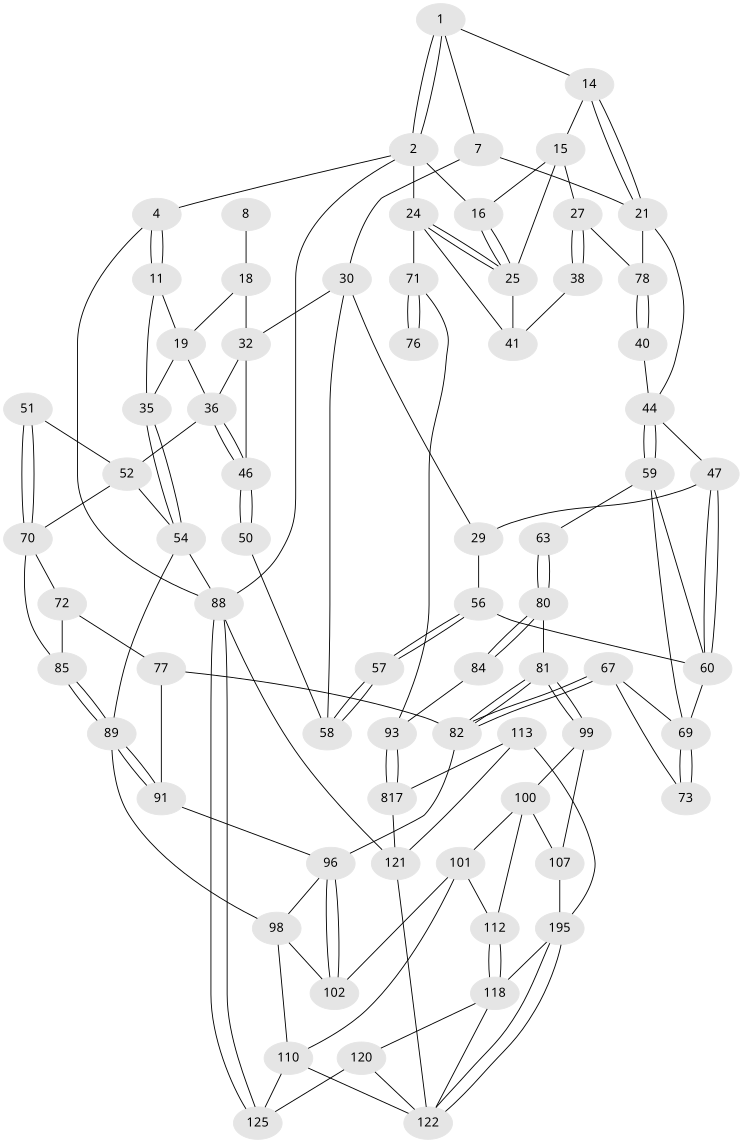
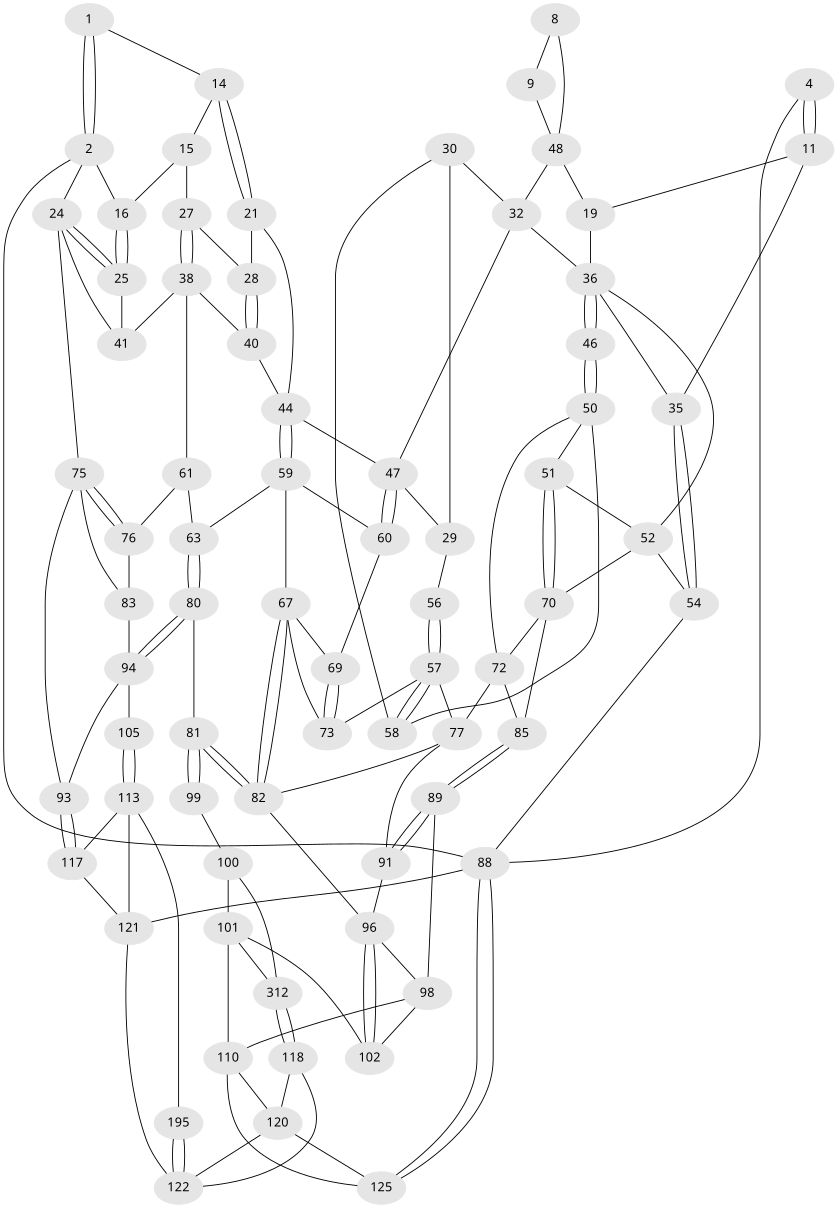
none -> (531, 85)
(479, 150) -> none
(285, 181) -> none
(537, 214) -> none
(246, 279) -> (556, 150)
(414, 279) -> (79, 474)
(643, 279) -> (252, 279)
none -> (219, 312)
(164, 377) -> (634, 344)
(246, 409) -> (458, 339)
none -> (570, 442)
none -> (187, 474)
none -> (495, 520)
none -> (129, 604)
(663, 604) -> (286, 539)
(136, 633) -> none
(590, 640) -> none
(479, 669) -> (129, 669)
none -> (446, 701)
none -> (377, 703)
none -> (129, 734)
(392, 799) -> (72, 864)
(560, 864) -> none
(495, 928) -> (278, 993)
(527, 961) -> none
(358, 1091) -> (253, 1091)
